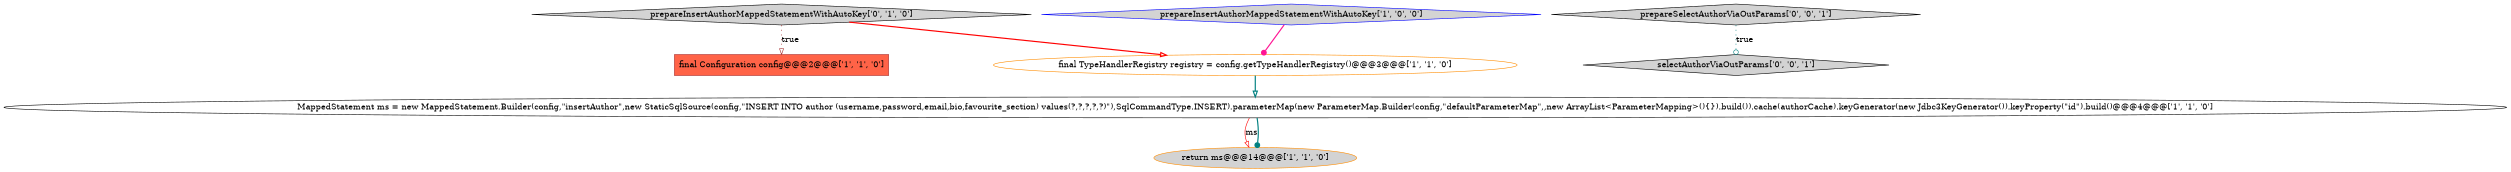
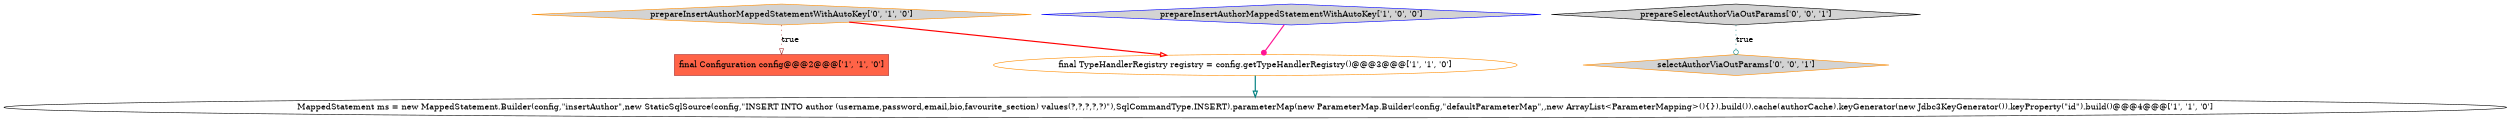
(782, 15) -> (782, 15)
(1736, 65) -> (1736, 65)
(1255, 158) -> none
